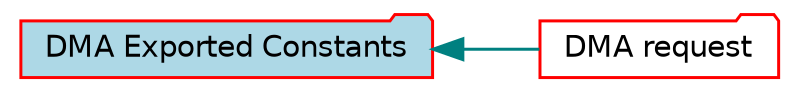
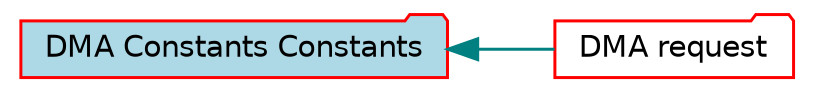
(227, 49) -> (234, 49)
